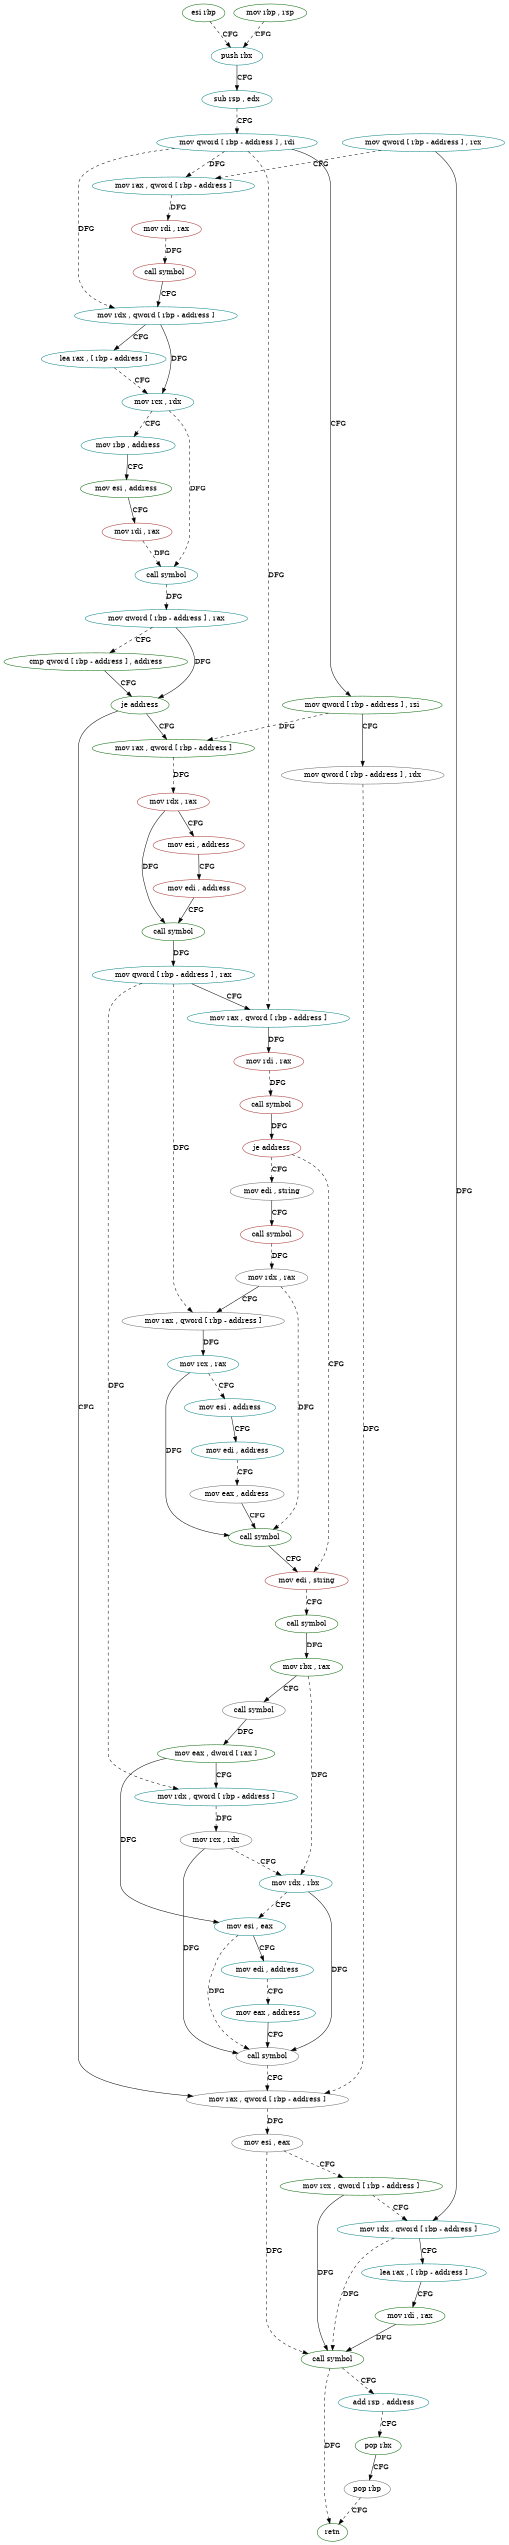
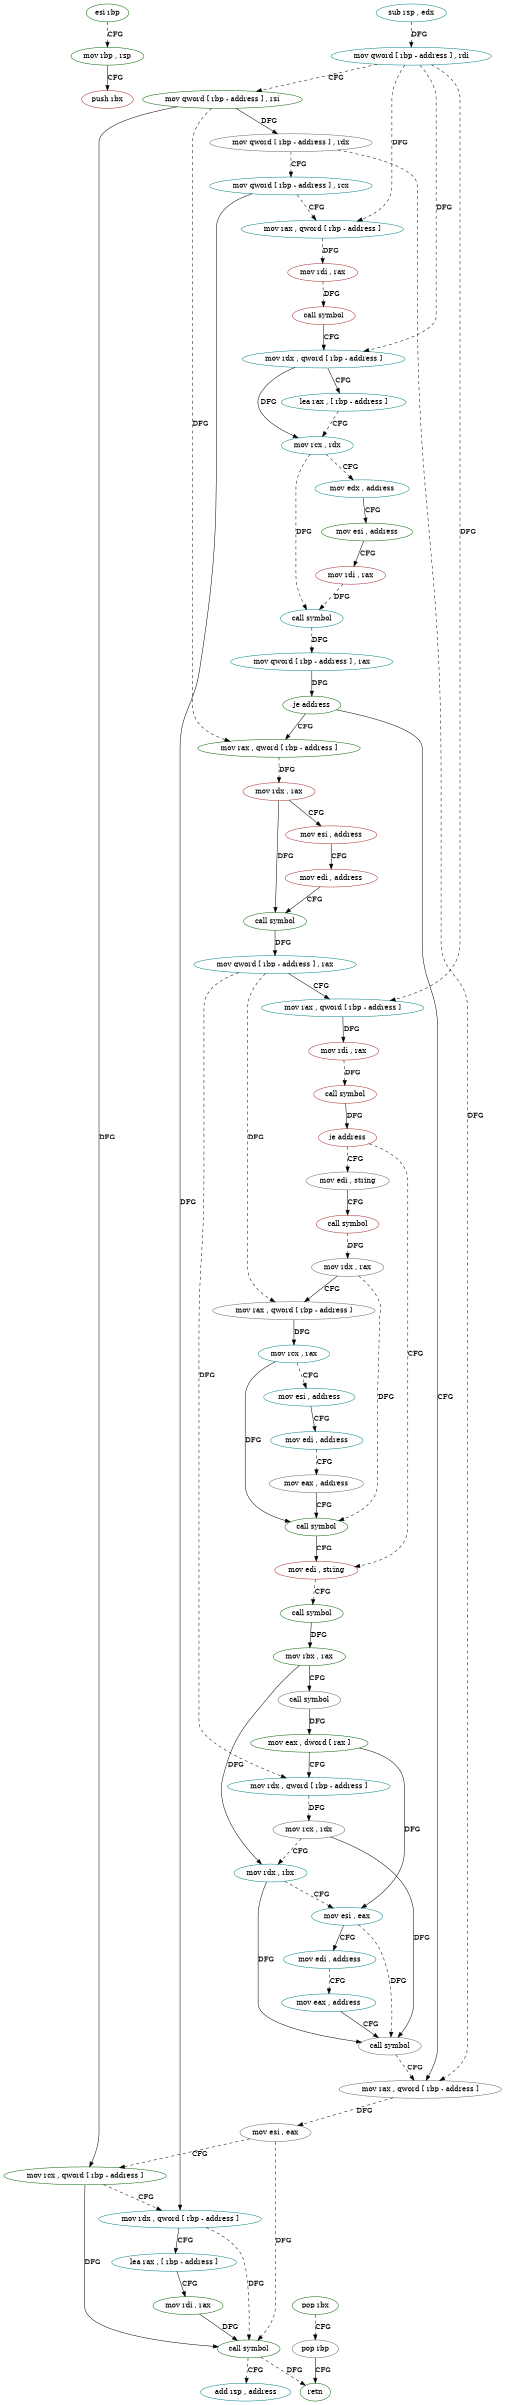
(219, 33) -> (107, 32)
(255, 33) -> (107, 75)
(237, 56) -> (107, 99)
(237, 75) -> none
(245, 121) -> (419, 35)
none -> (291, 162)
(330, 413) -> (319, 77)
(128, 446) -> (362, 489)
(96, 662) -> none
(370, 727) -> (269, 121)
none -> (99, 1108)
(312, 1774) -> (229, 1756)
(381, 2422) -> none
(373, 2465) -> (315, 2325)
(351, 2509) -> (315, 2368)
